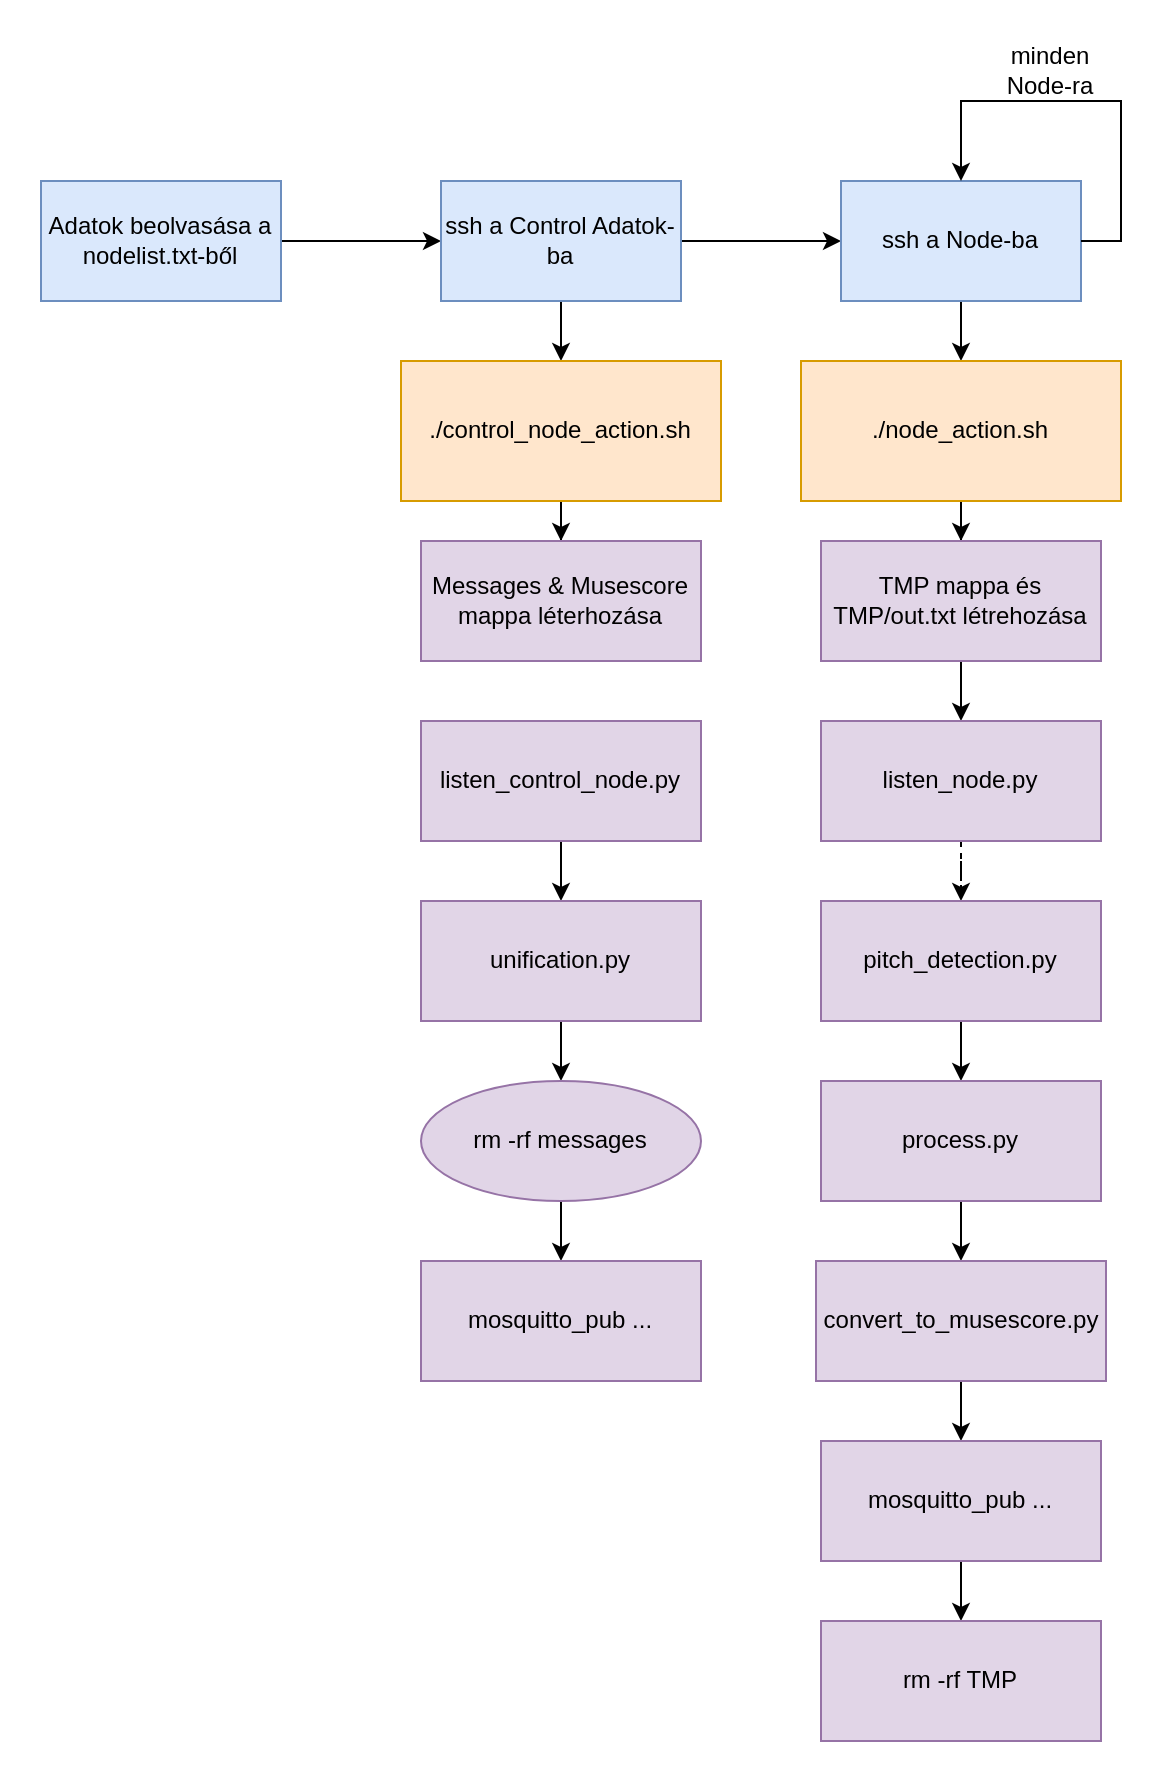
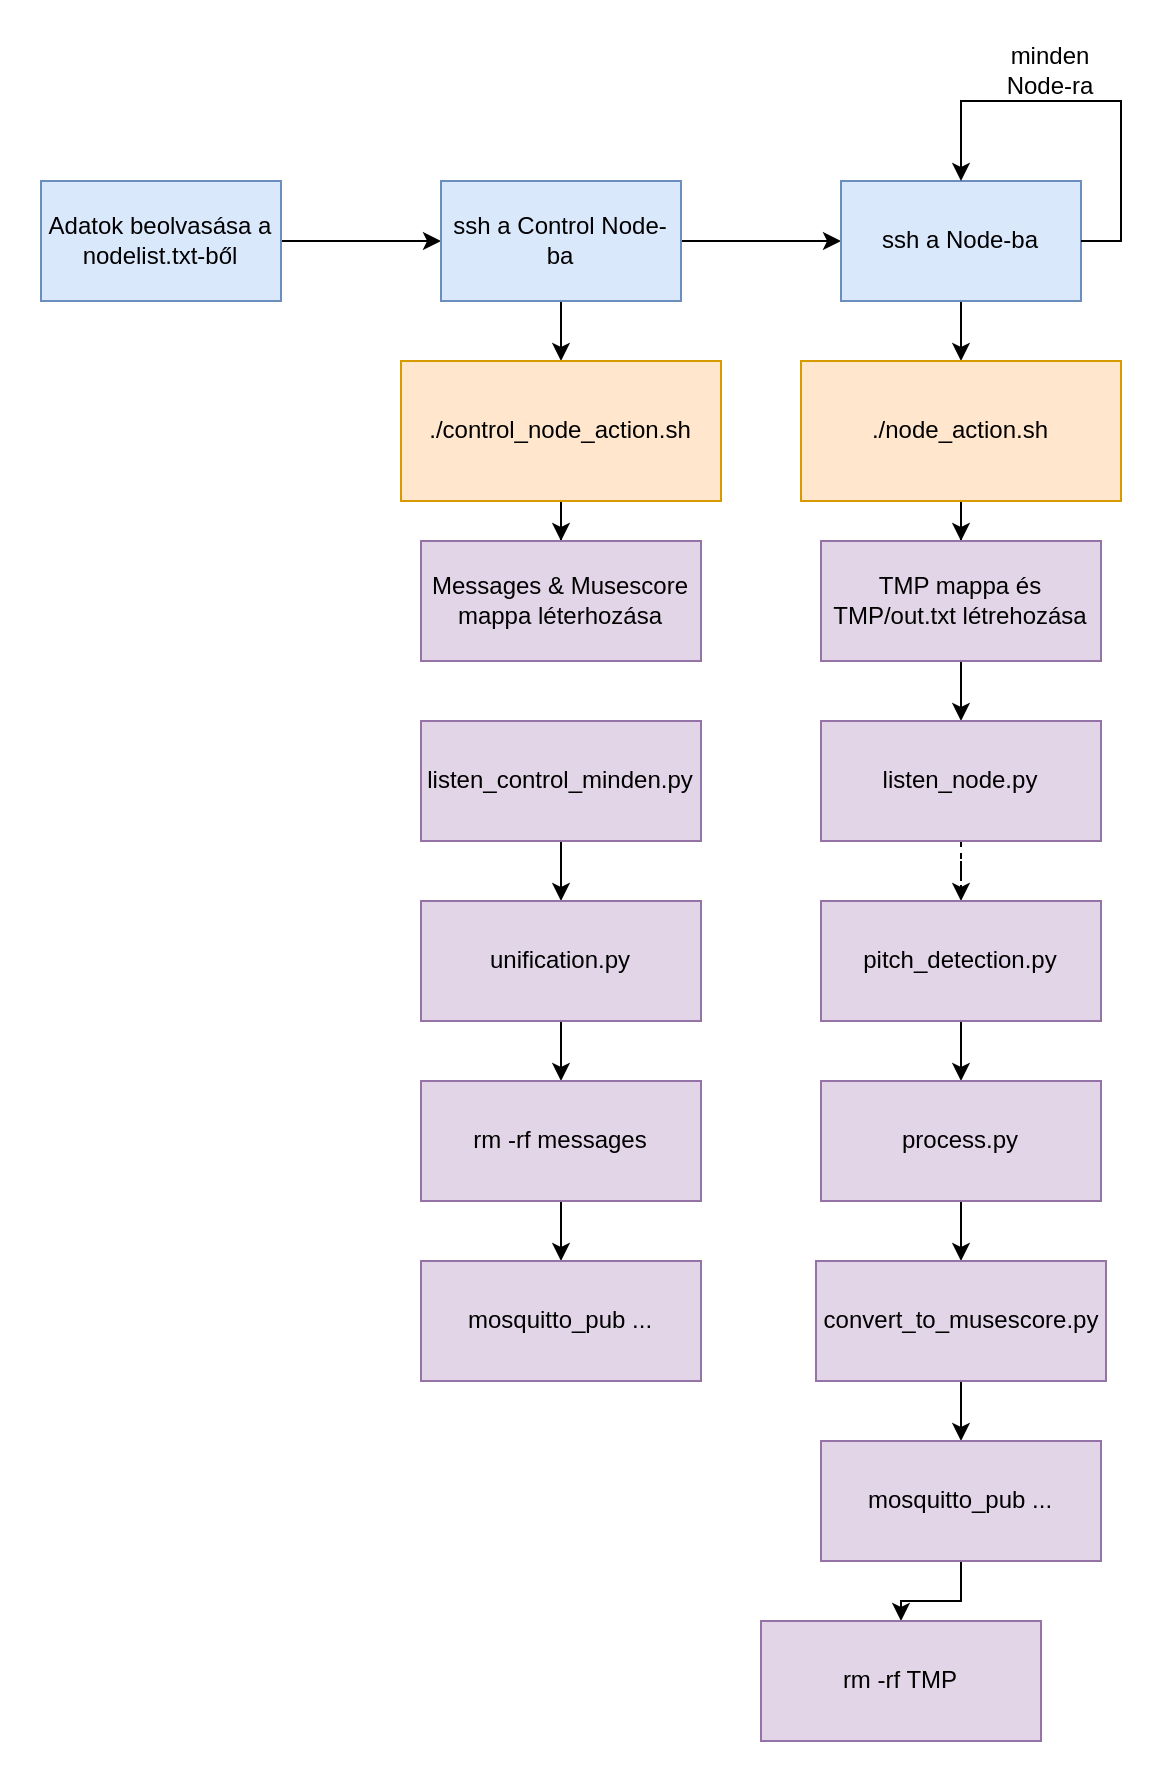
(561, 241) -> (561, 241)
(561, 781) -> (561, 781)
(561, 1141) -> (561, 1141)
(961, 1681) -> (901, 1681)
